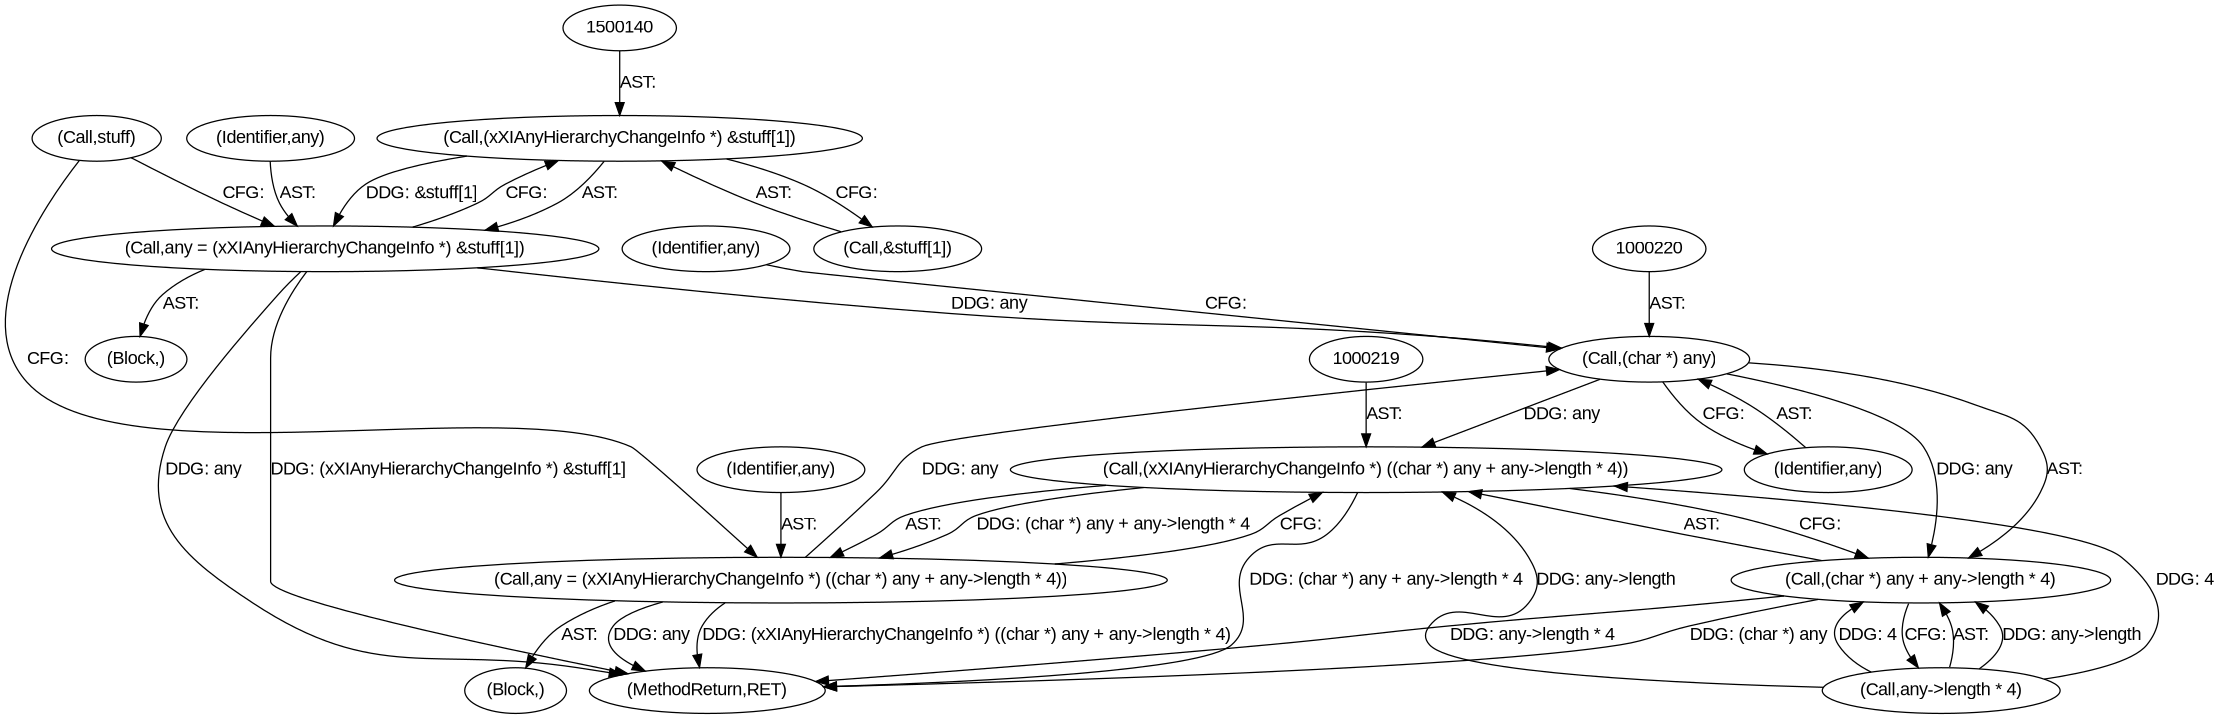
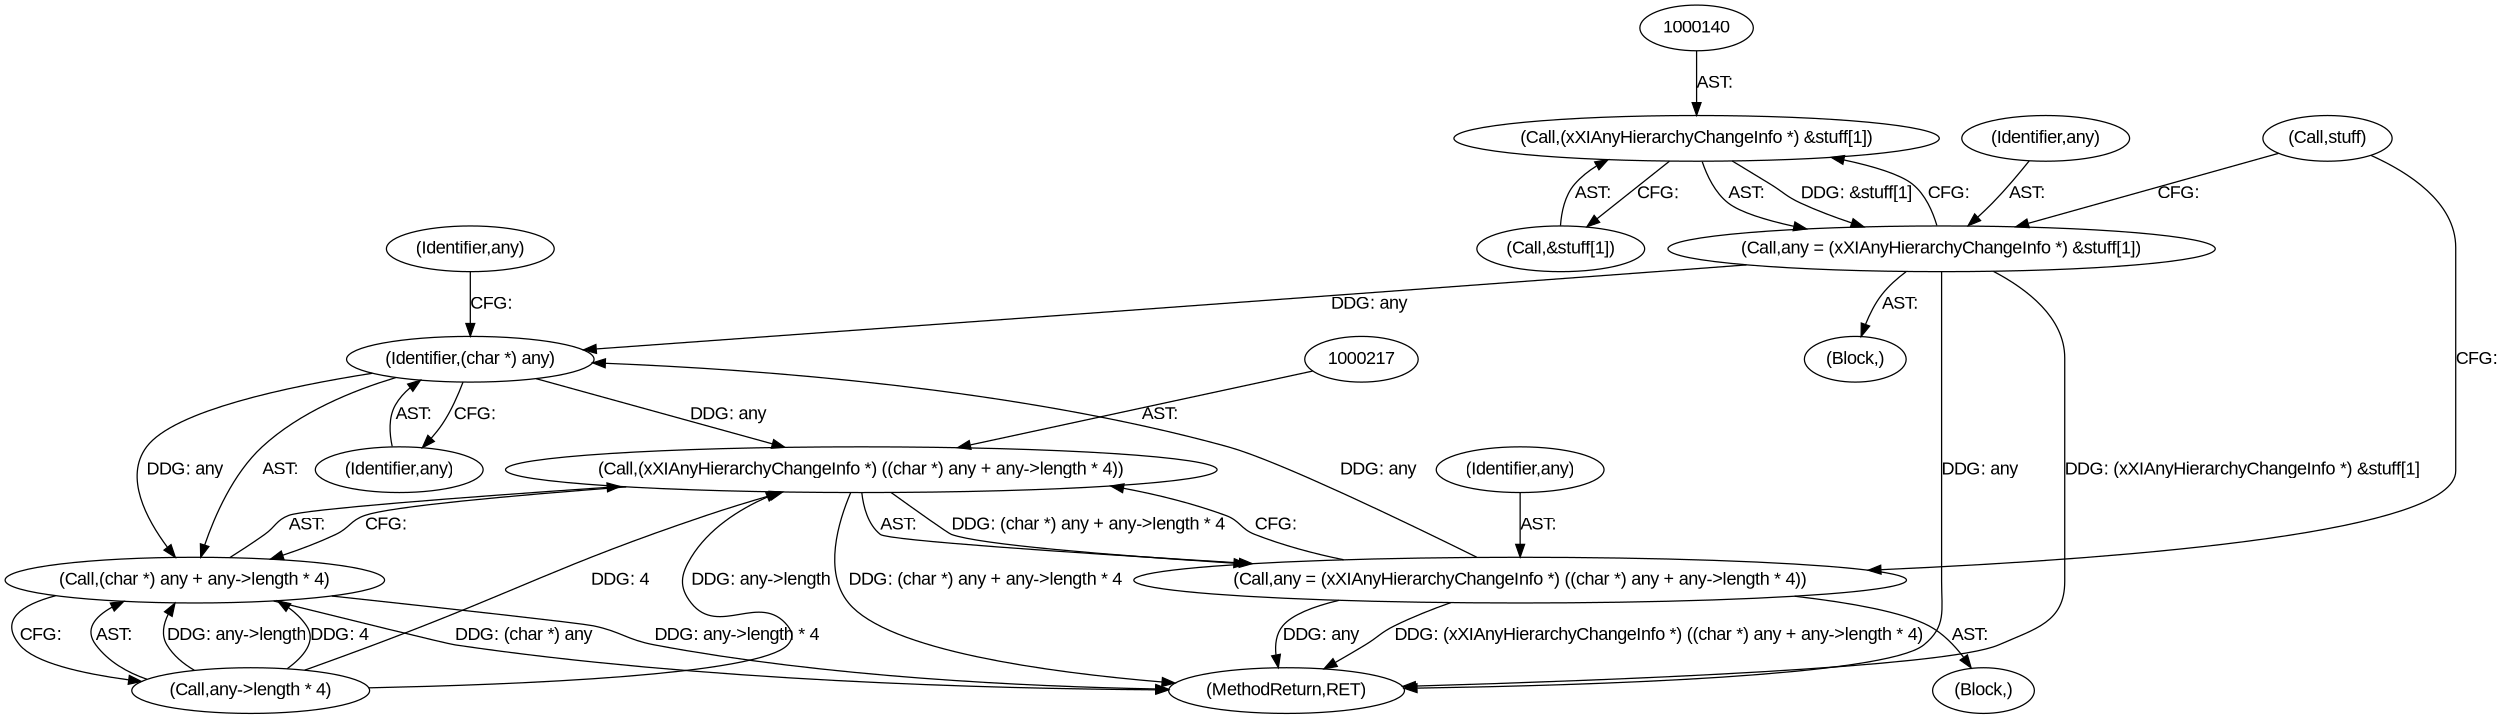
(620, 28) -> (1697, 28)
(1649, 249) -> none
(1366, 359) -> (1361, 359)
(1649, 359) -> (470, 359)
